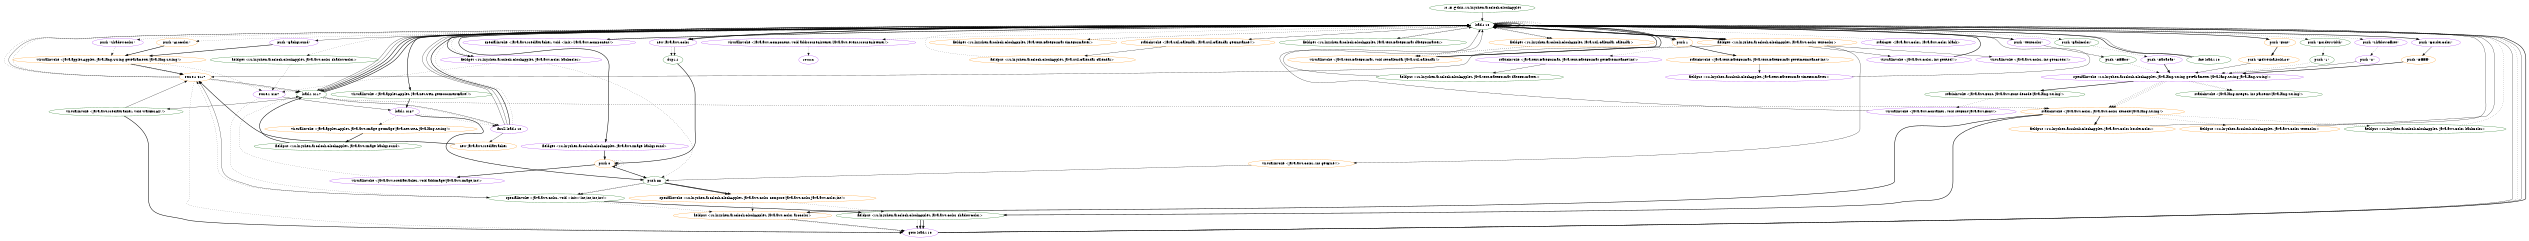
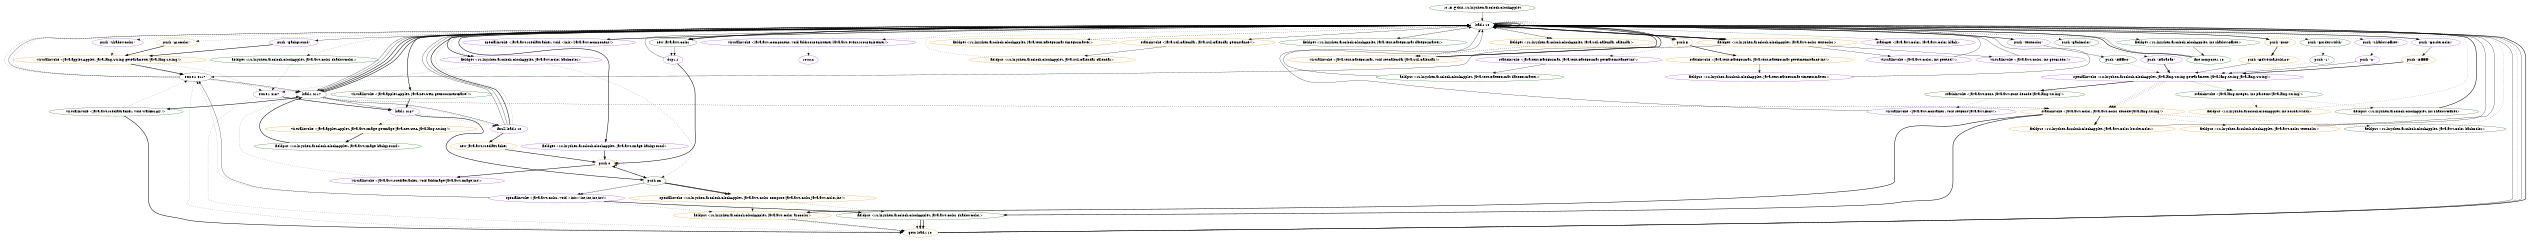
none -> (1760, 27)
none -> (1042, 29)
(1756, 29) -> (1756, 29)
none -> (1685, 31)
(673, 43) -> (673, 43)
(1683, 43) -> (1683, 43)
none -> (2188, 43)
(673, 60) -> (673, 60)
(2209, 60) -> (2209, 60)
(195, 77) -> (195, 77)
(155, 95) -> (155, 95)
(235, 104) -> (235, 104)
(335, 104) -> (335, 104)
none -> (356, 104)
none -> (2260, 112)
none -> (2407, 112)
(497, 137) -> (497, 137)
(319, 141) -> (549, 156)
(1301, 164) -> none
(316, 189) -> (490, 220)
(556, 198) -> (556, 198)
(920, 233) -> (920, 233)
